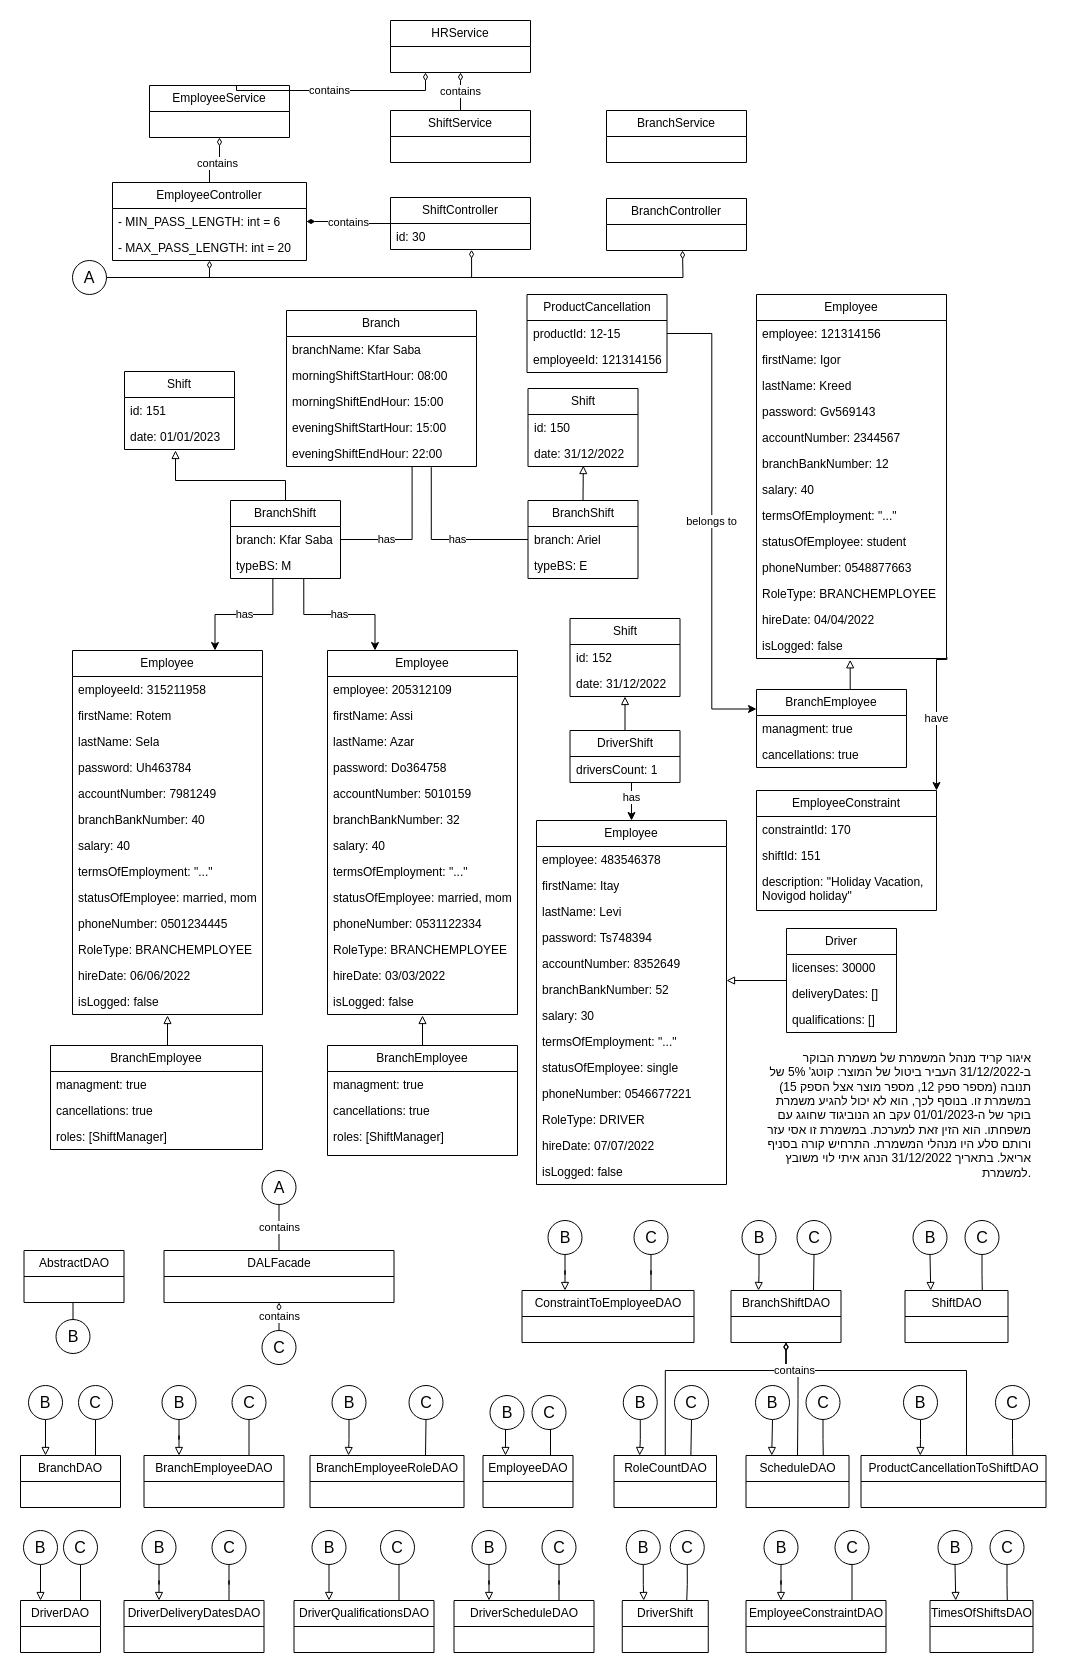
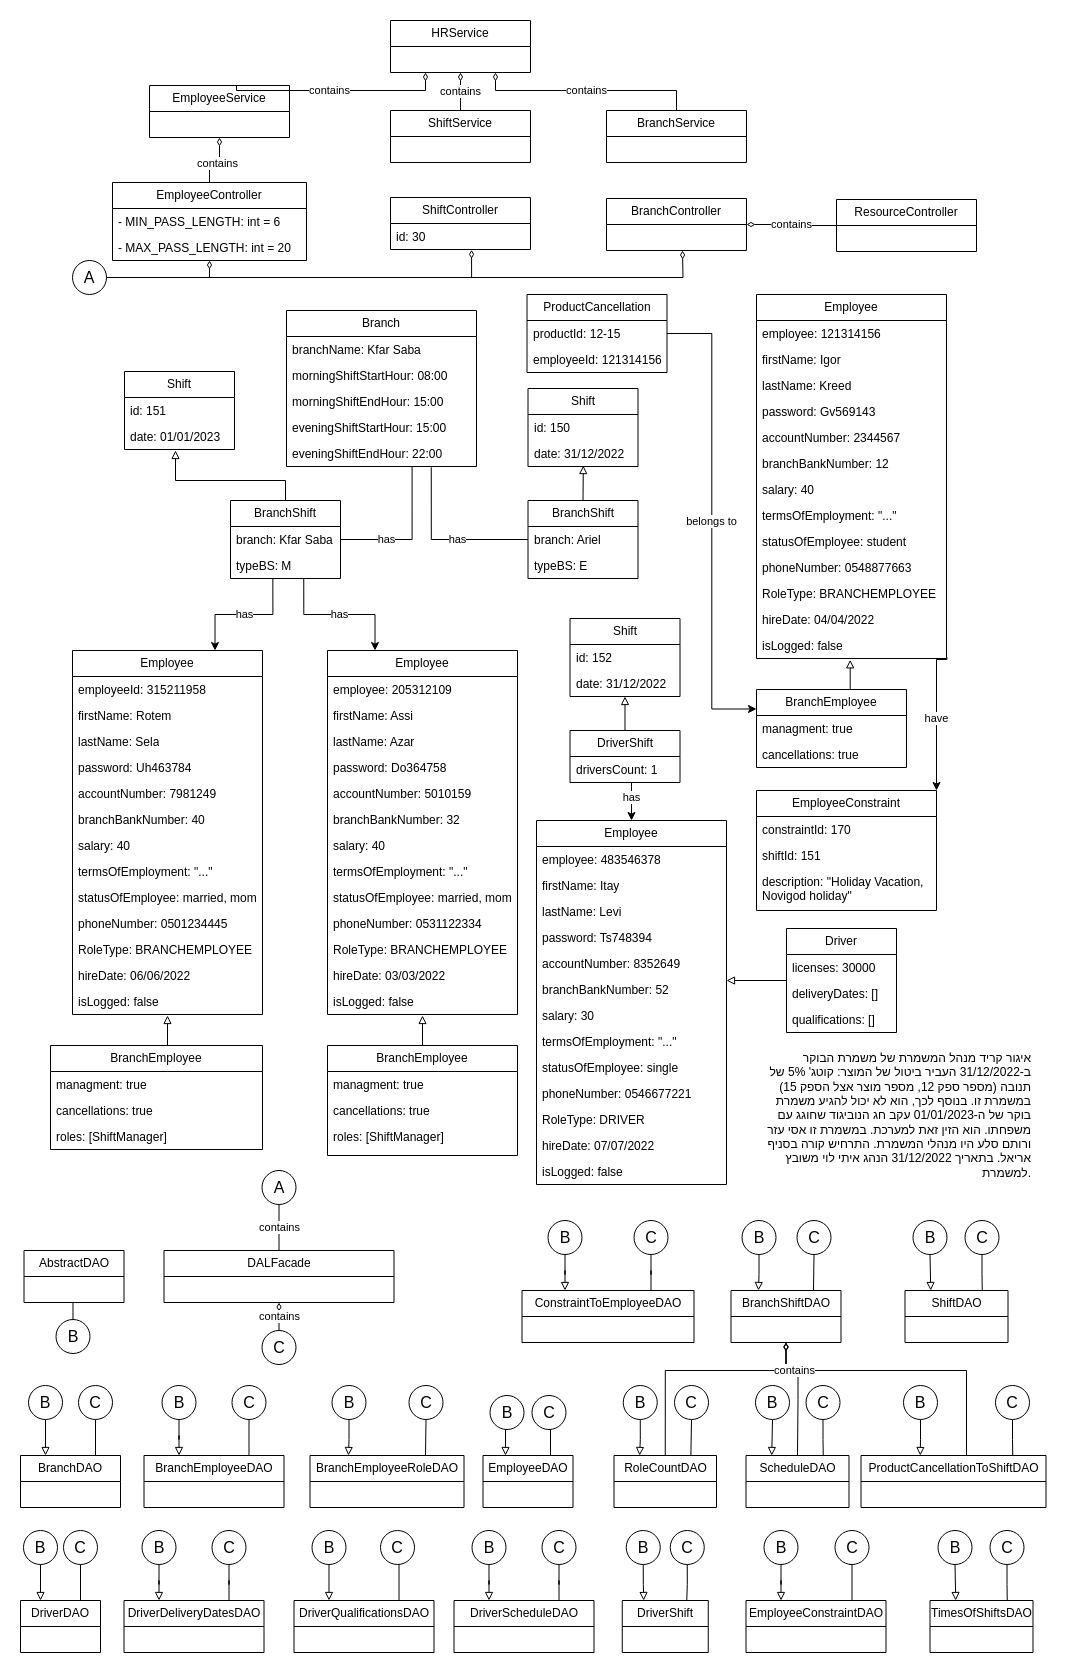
none -> (591, 91)
(352, 224) -> none
none -> (796, 226)
none -> (907, 226)
